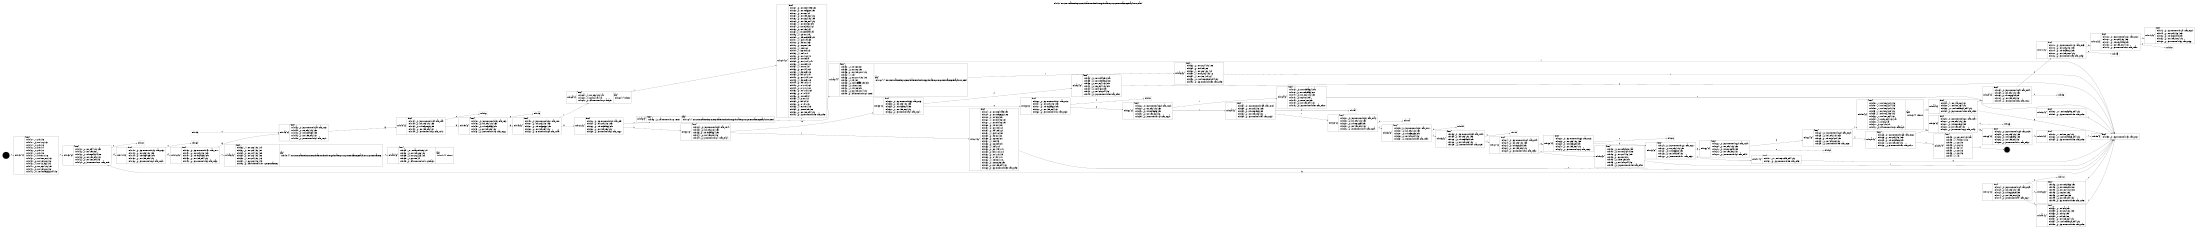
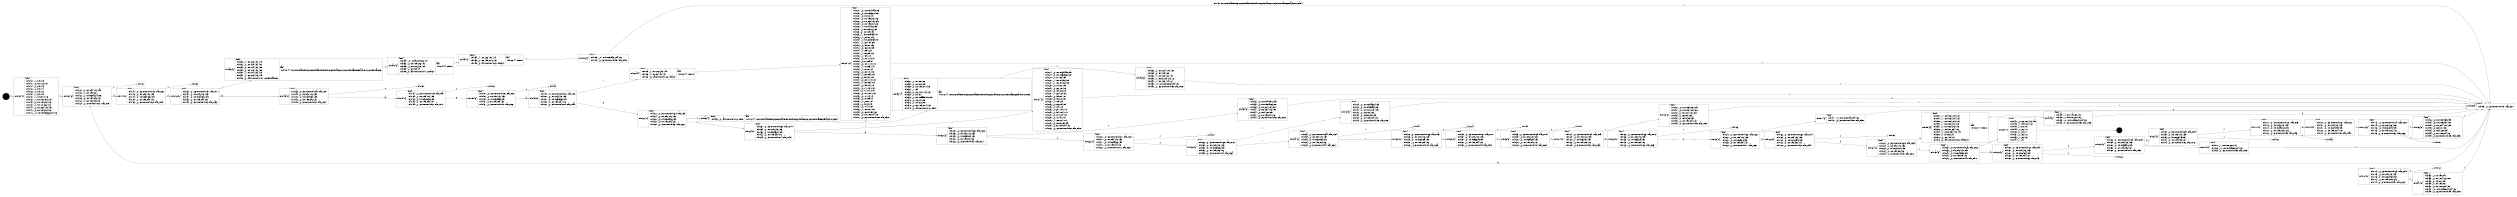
(2152, 46) -> (2417, 140)
none -> (491, 60)
(1980, 101) -> (2146, 141)
(239, 133) -> (372, 91)
(2034, 192) -> (2410, 128)
